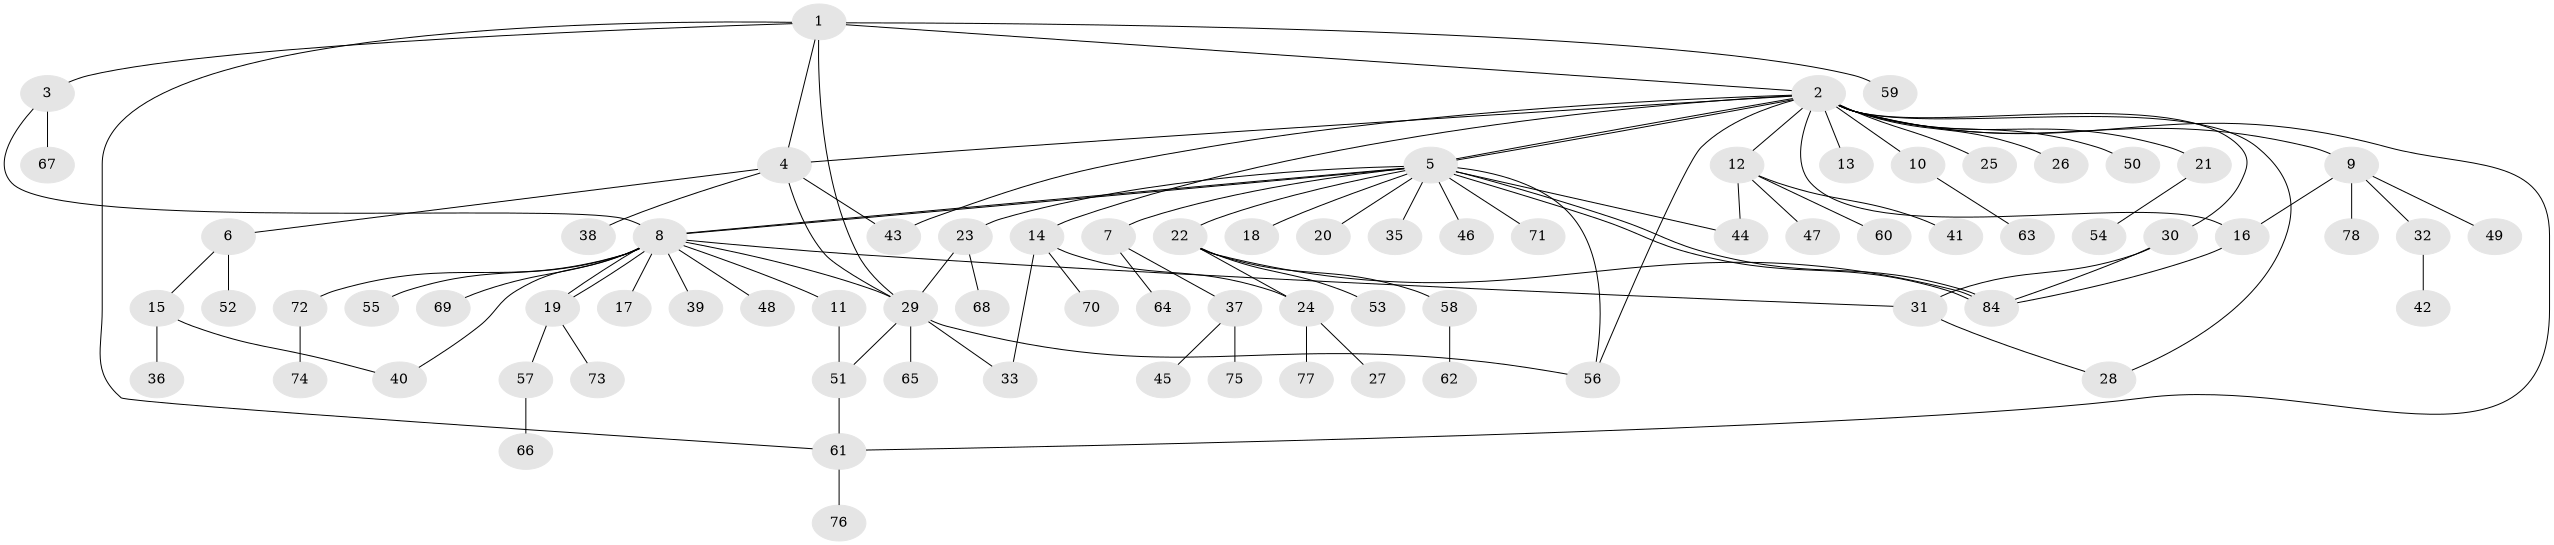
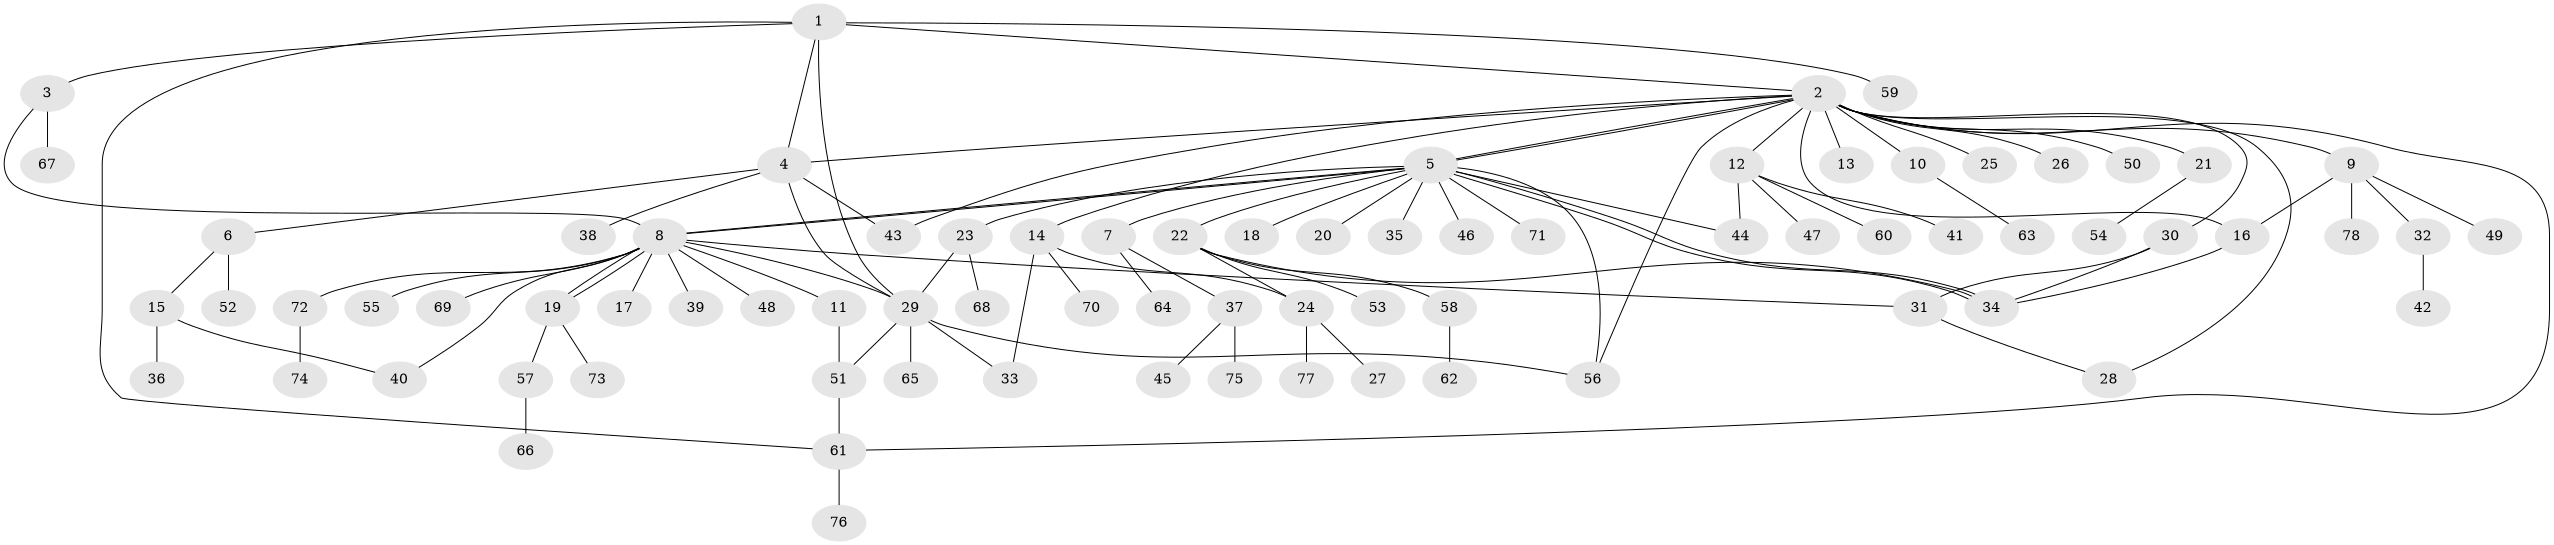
(1992, 308) -> (1992, 308)
